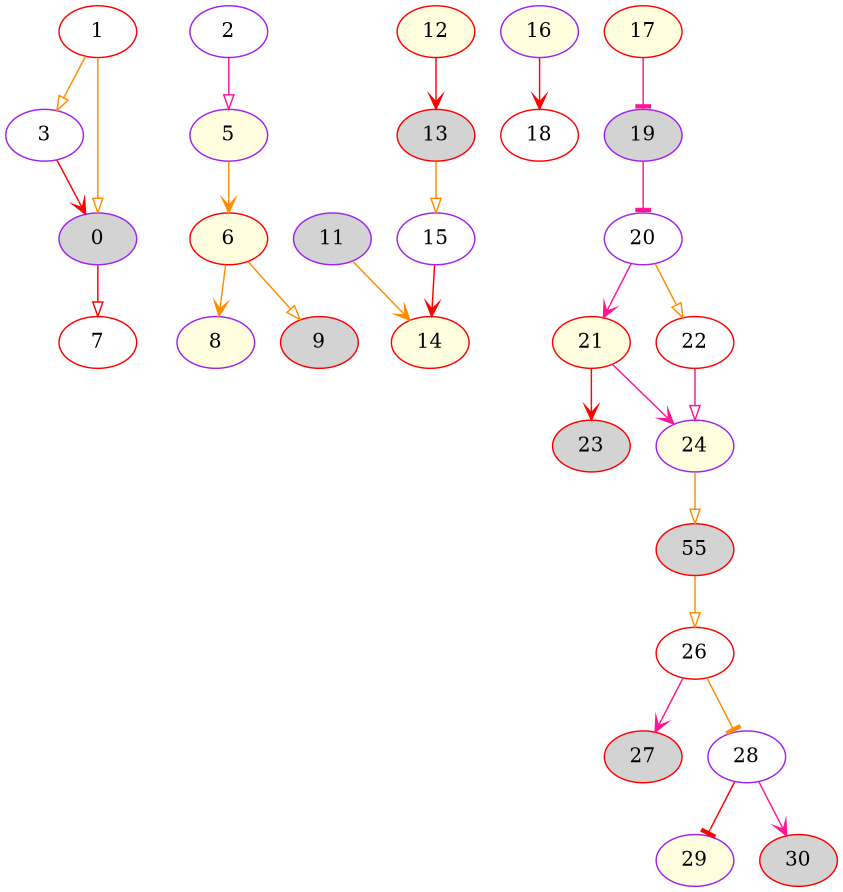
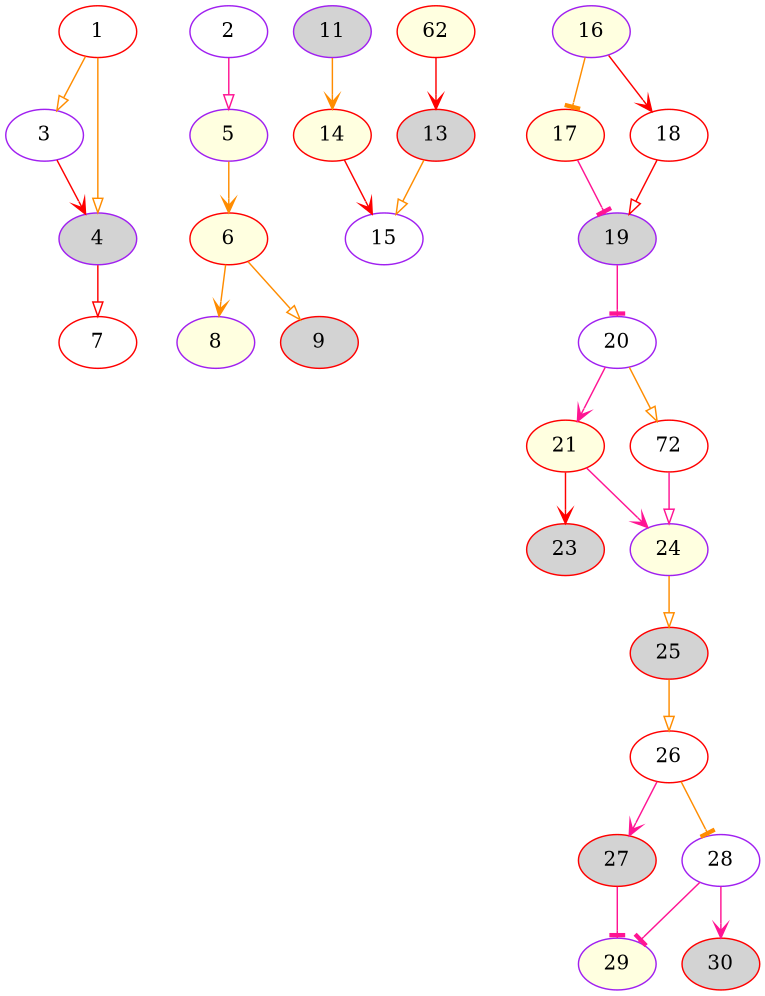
(436, 32) -> (436, 32)
none -> (579, 80)
none -> (647, 181)
(98, 239) -> (98, 239)
(434, 284) -> (355, 181)
(695, 342) -> (669, 446)
(695, 550) -> (669, 653)
(723, 805) -> (672, 910)
none -> (617, 909)
